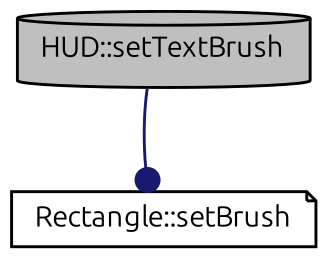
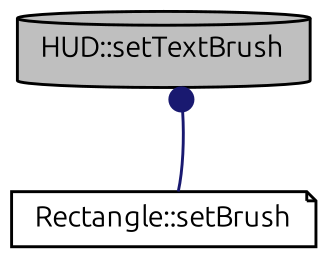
(144, 128) -> (183, 152)
